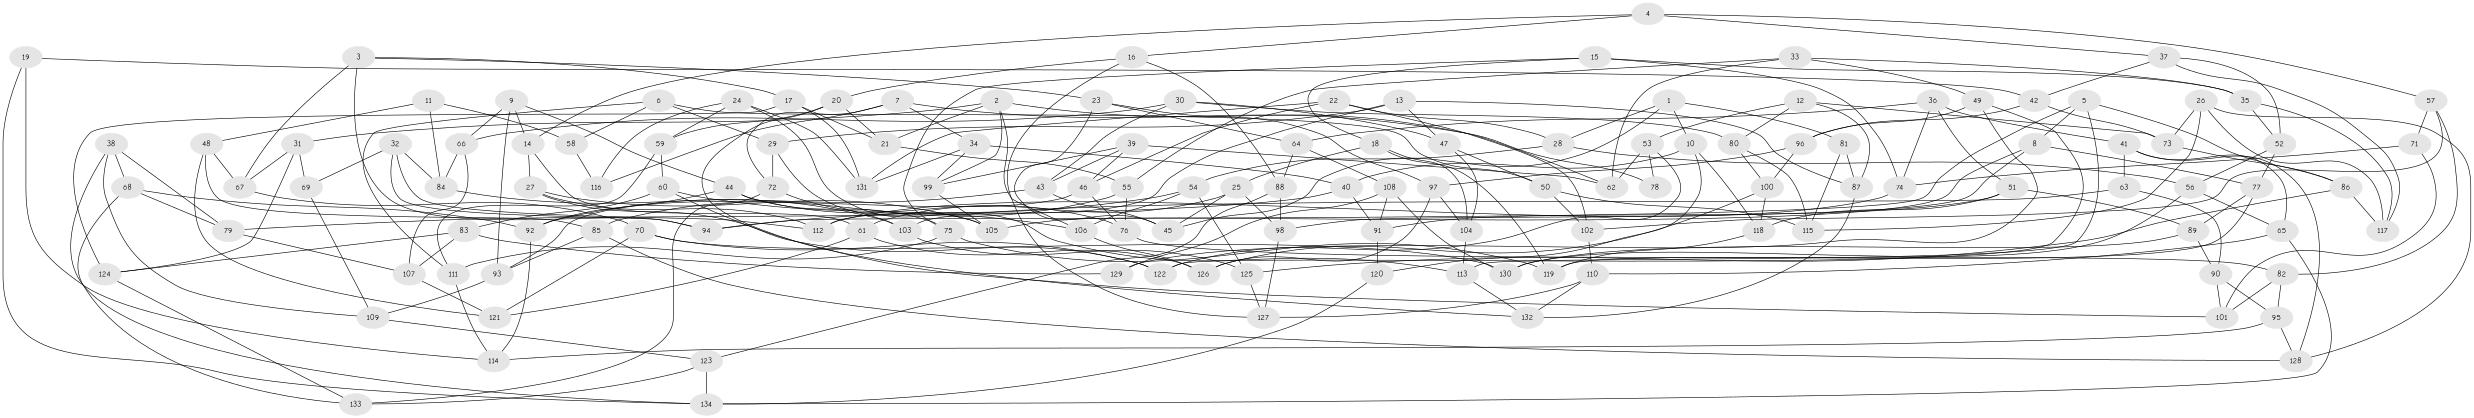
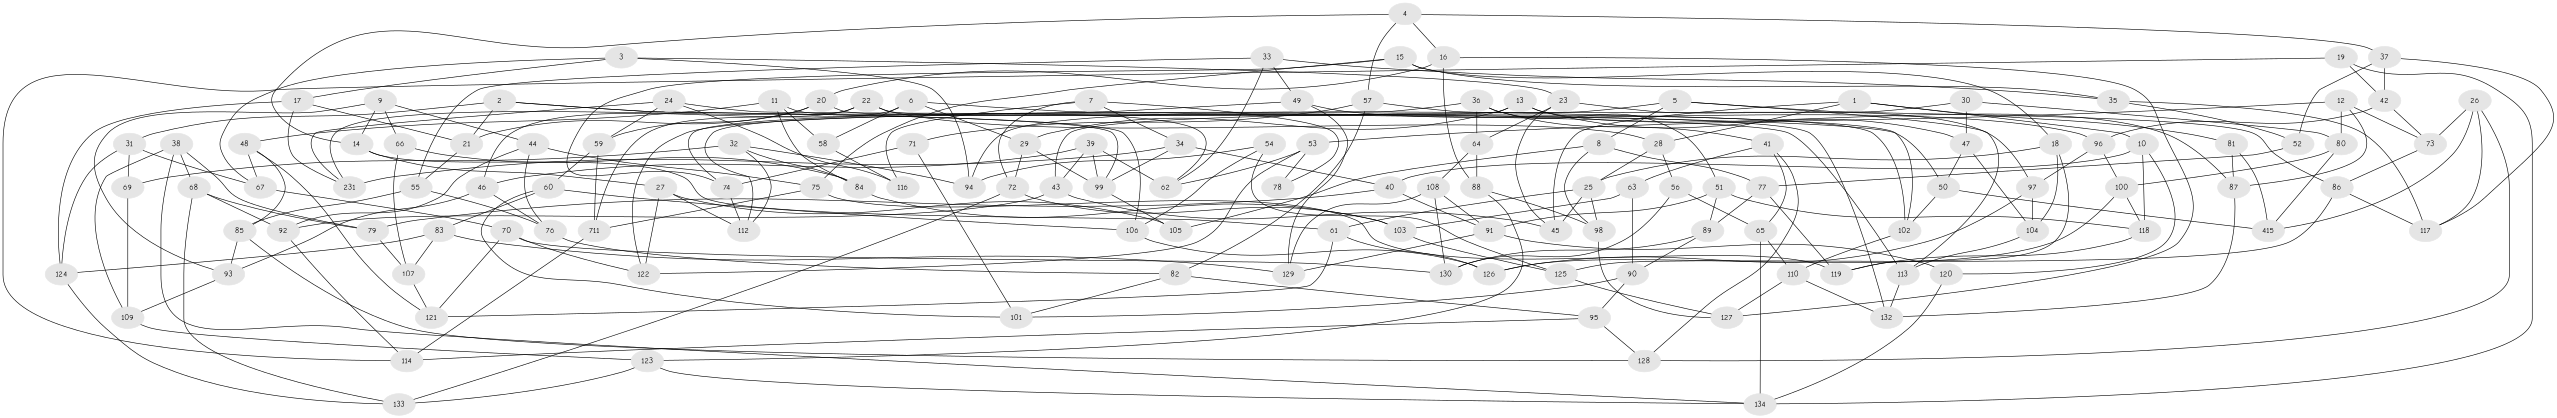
(1310, 115) -> (1025, 114)
(872, 121) -> none
(1449, 156) -> (1622, 167)
(2235, 166) -> none
(862, 187) -> (350, 187)
(816, 196) -> (1063, 166)
(1808, 231) -> (2268, 231)
none -> (1381, 254)
(453, 274) -> (594, 231)
